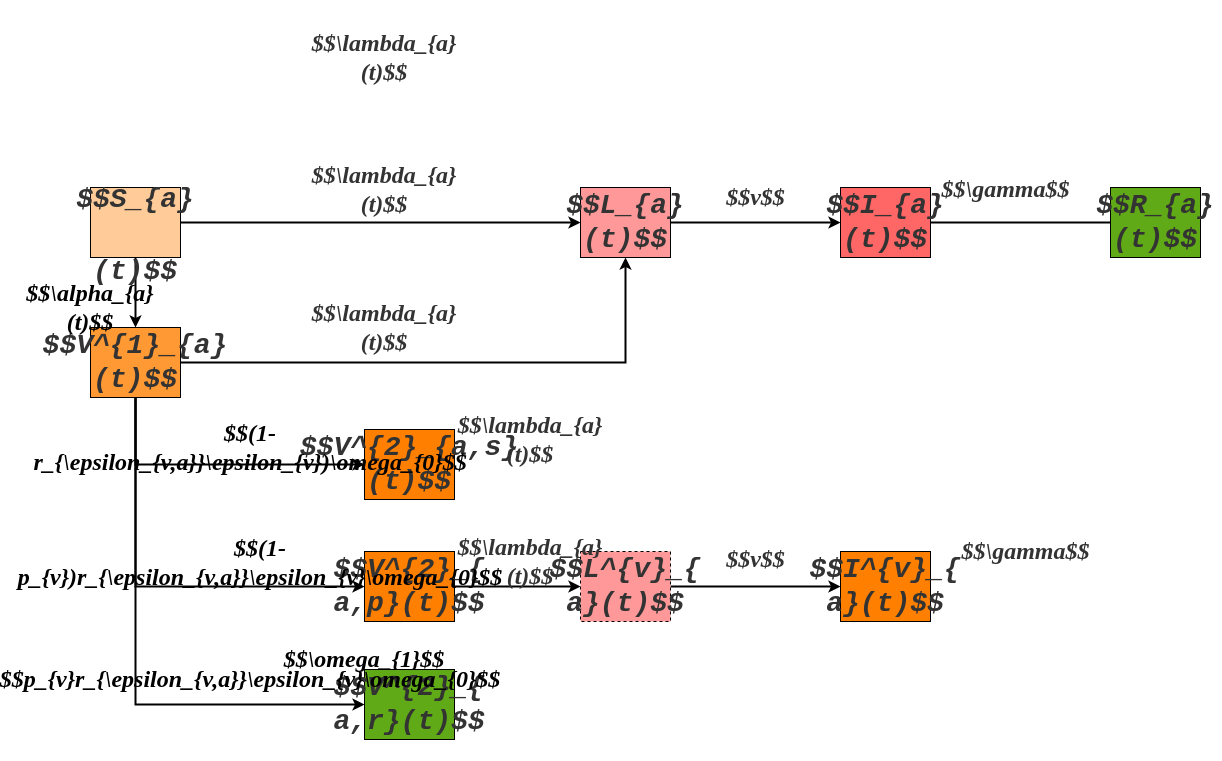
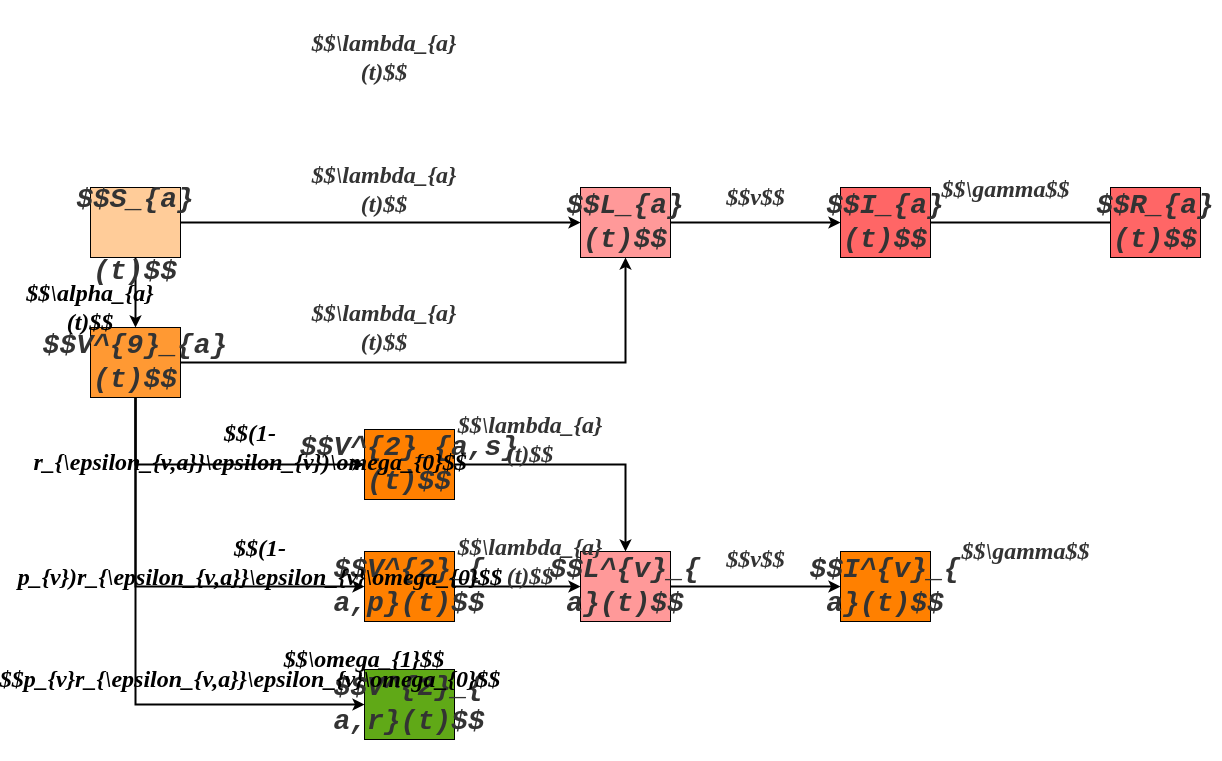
(1156, 223) -> (1156, 223)
(136, 363) -> (136, 363)
none -> (579, 465)
(626, 587) -> (626, 587)
